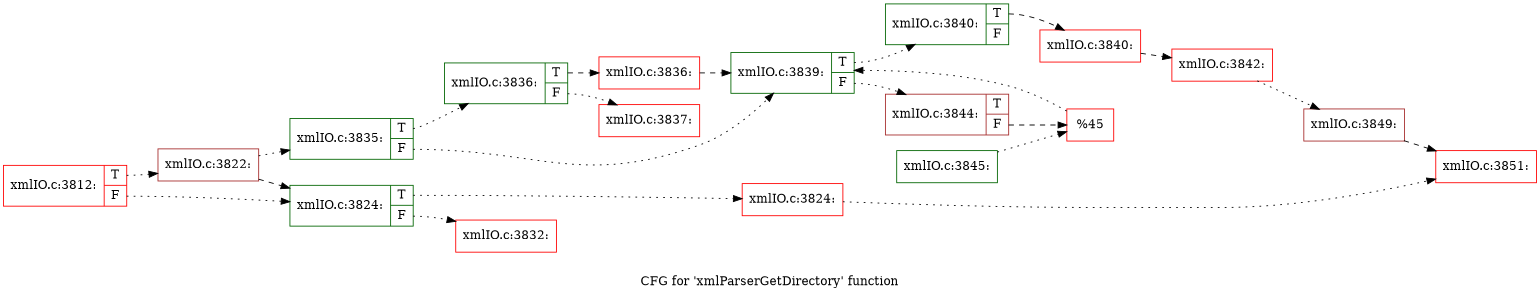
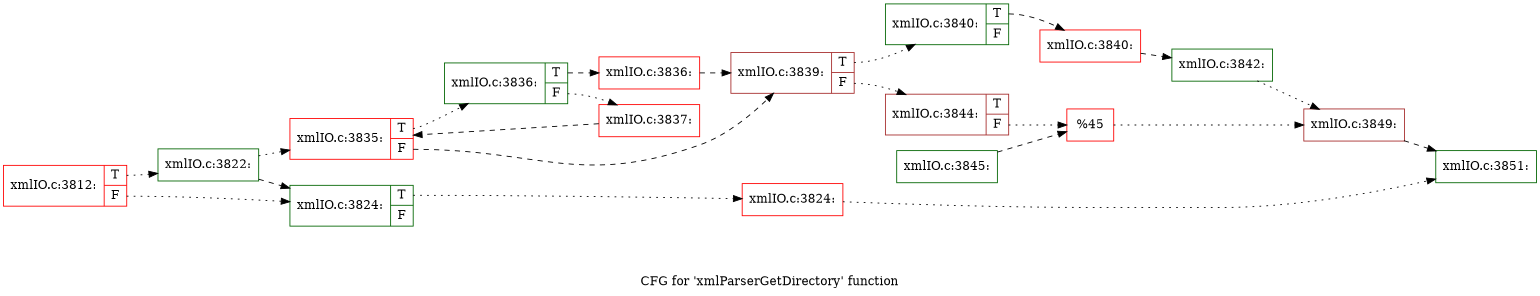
(1222, 65) -> (1222, 65)
(793, 73) -> (793, 73)
(968, 78) -> (1204, 125)
(1033, 125) -> (1033, 125)
none -> (511, 129)
(352, 139) -> (352, 139)
(1028, 143) -> (1028, 143)
(208, 165) -> (208, 165)
(598, 165) -> (598, 165)
(1486, 167) -> (1486, 167)
(506, 236) -> none
